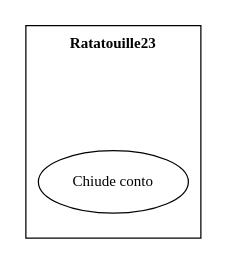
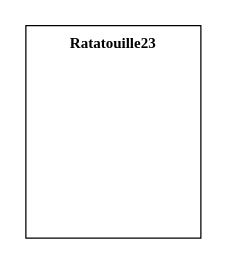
(113, 182) -> none
